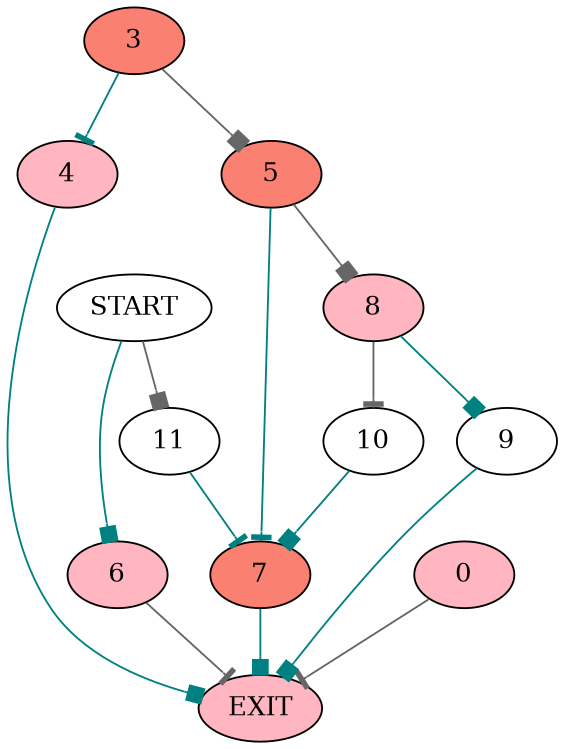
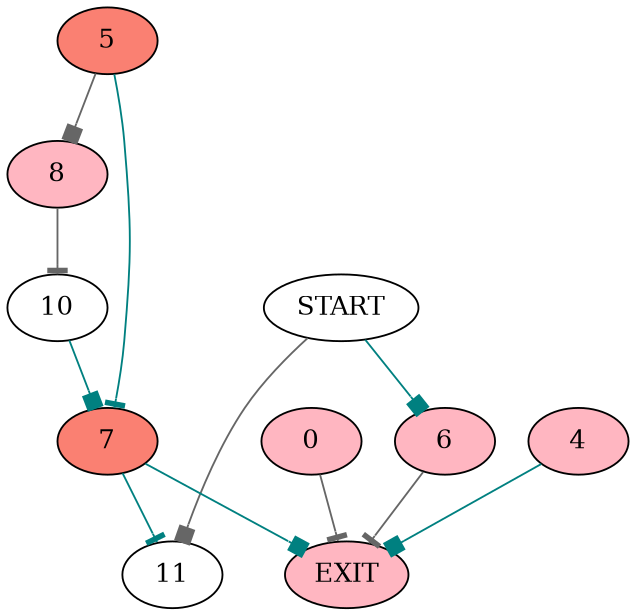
(134, 41) -> none
(507, 441) -> none
(212, 504) -> (138, 503)
